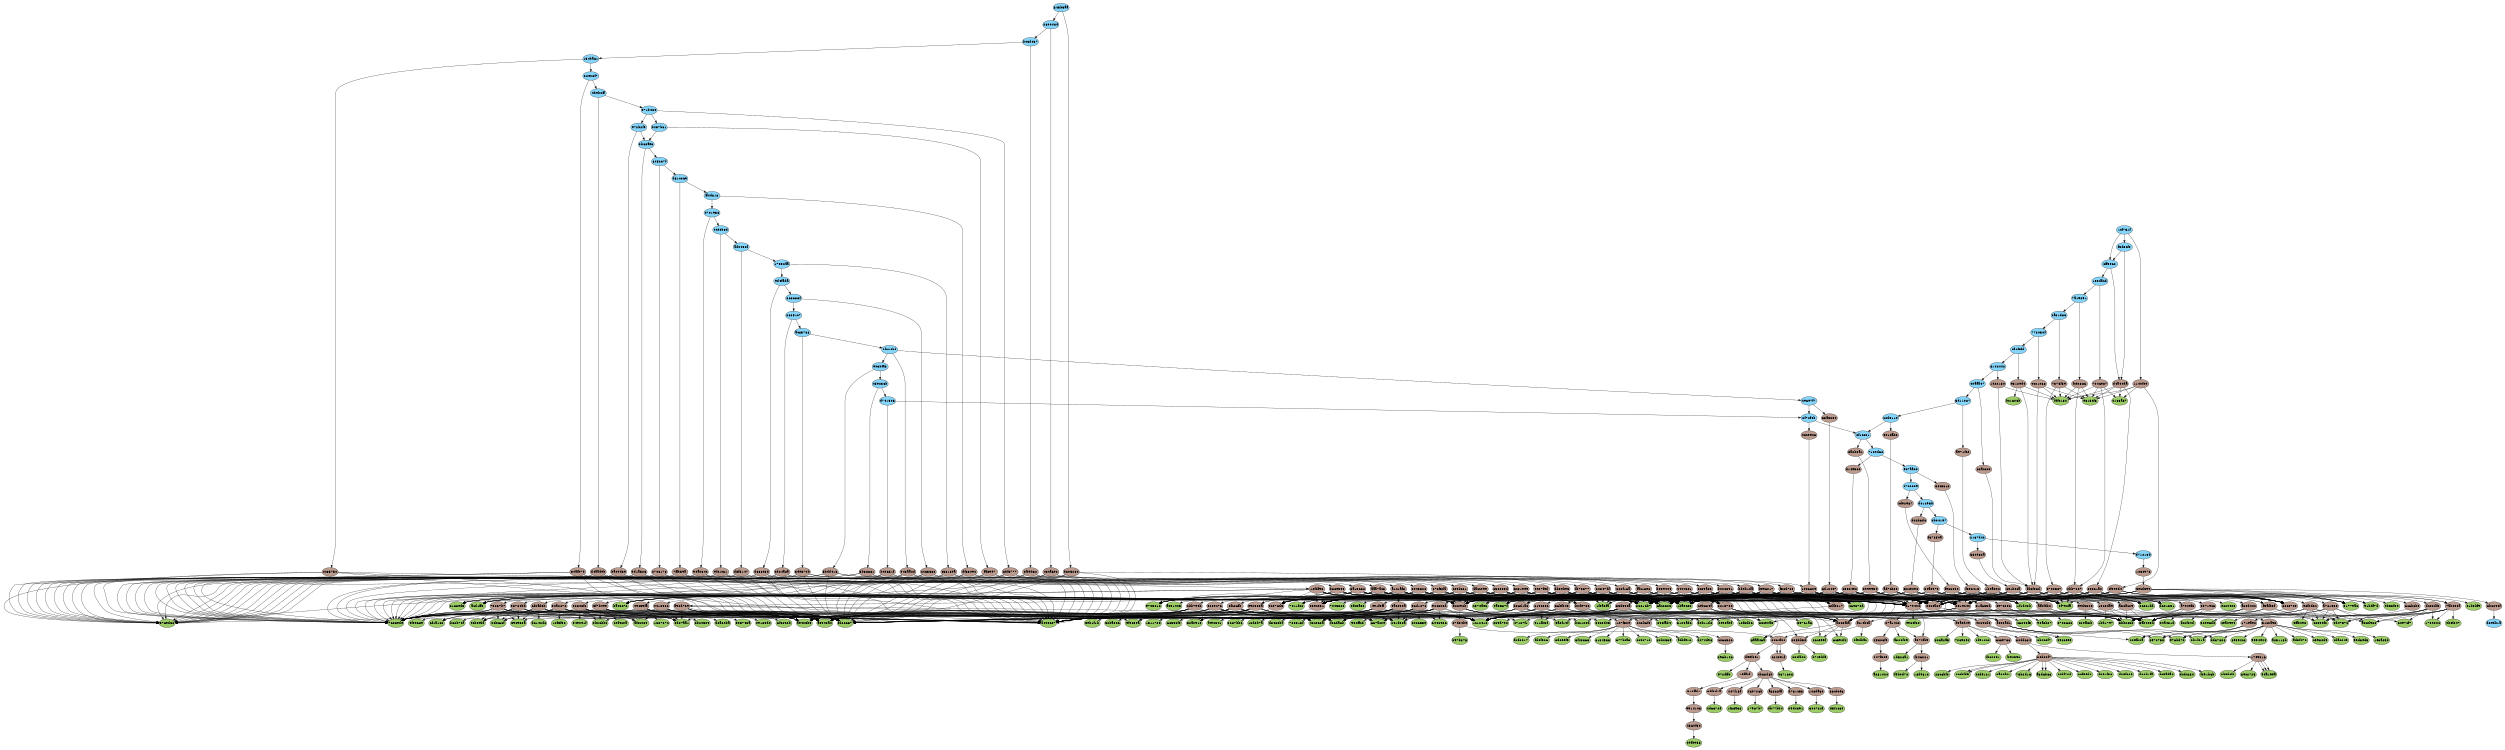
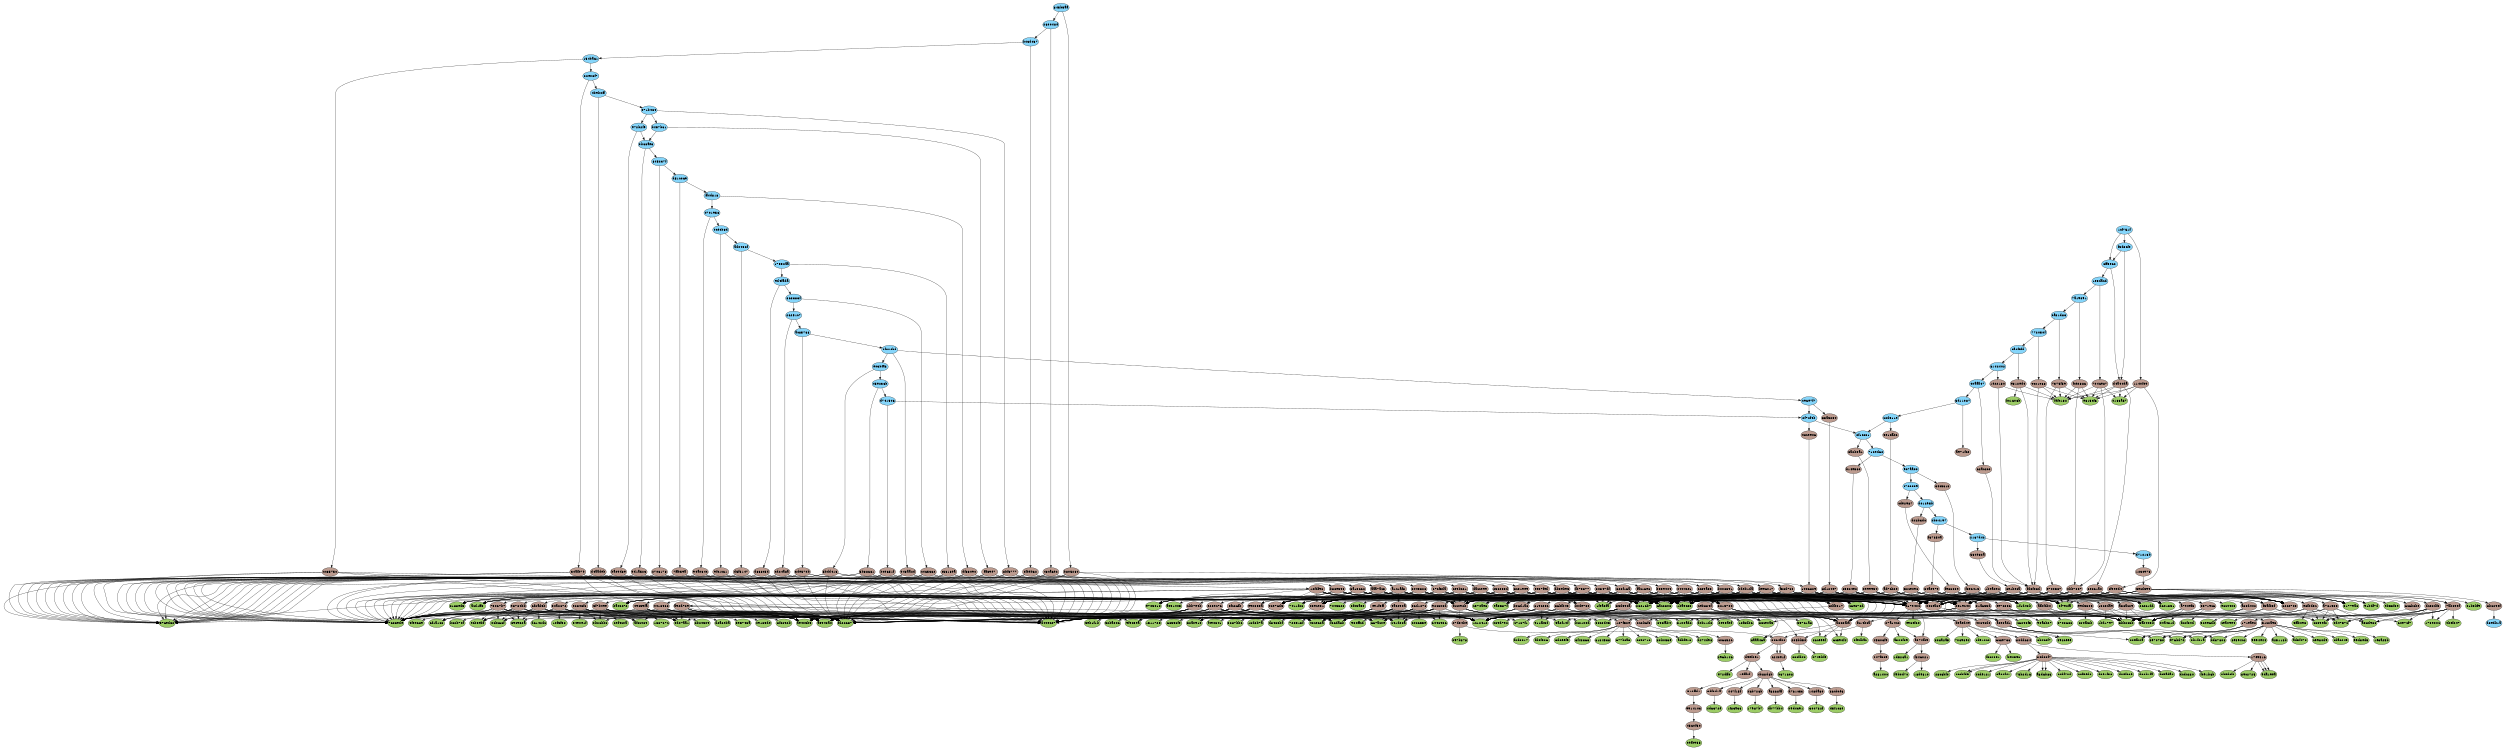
(1963, 525) -> none
(1731, 618) -> (1704, 596)
